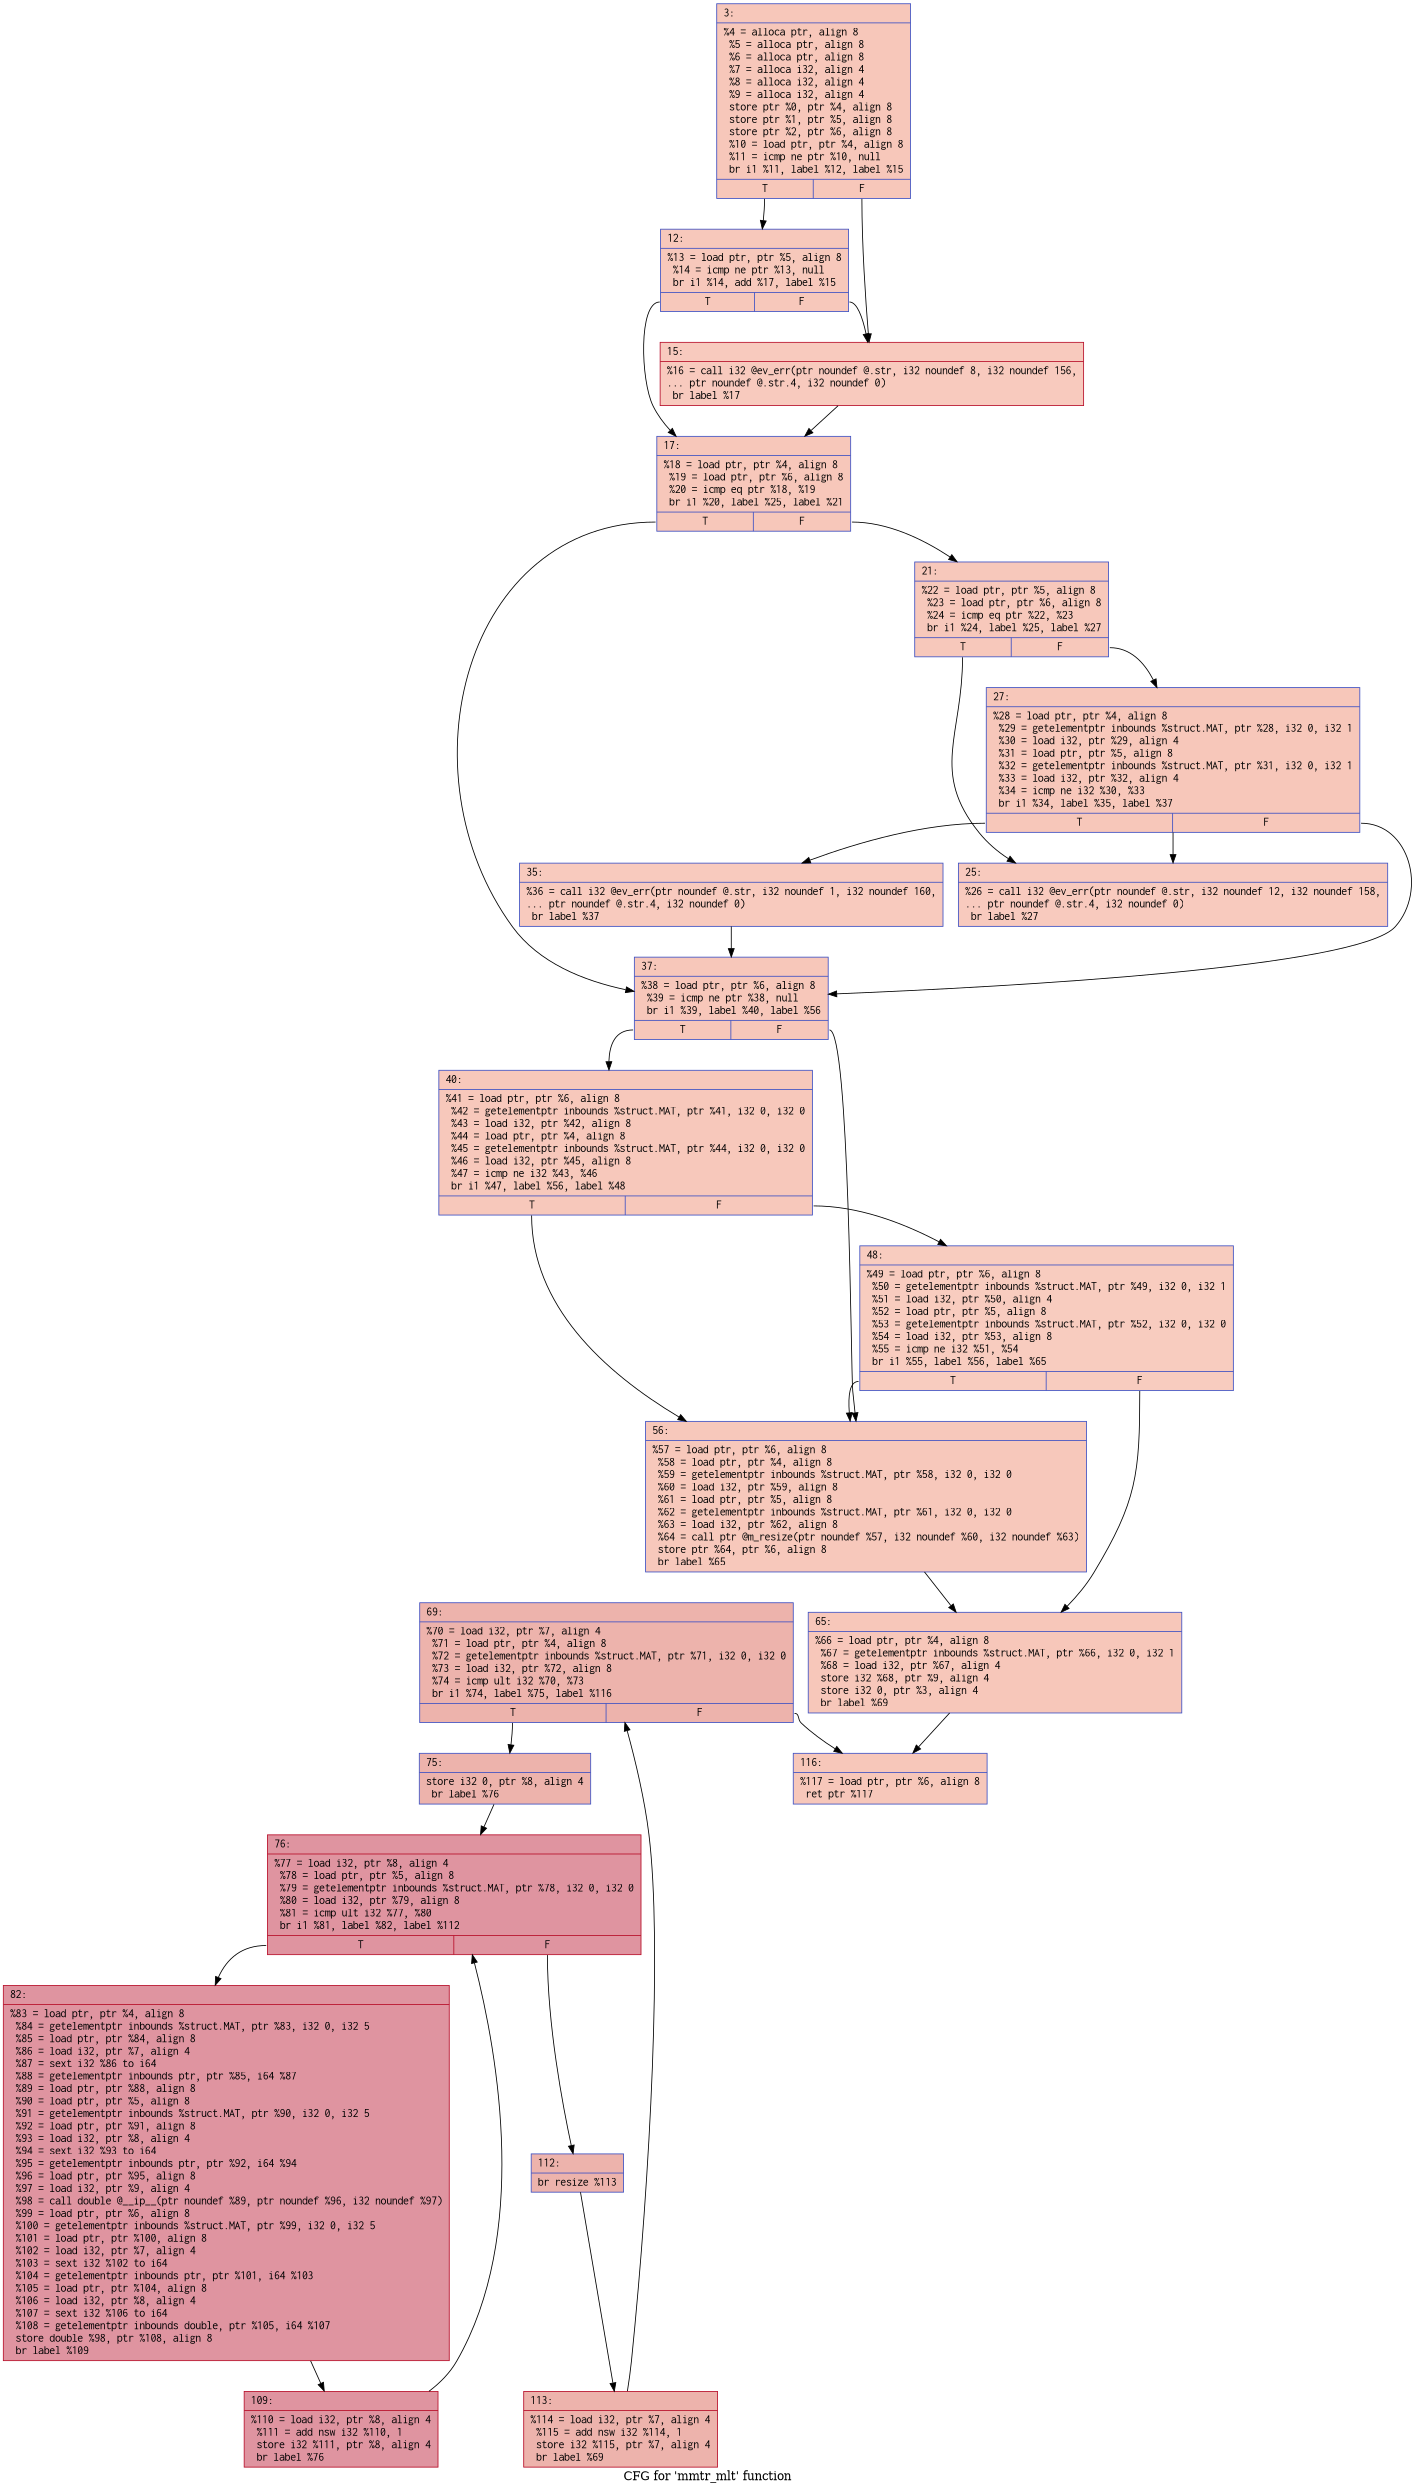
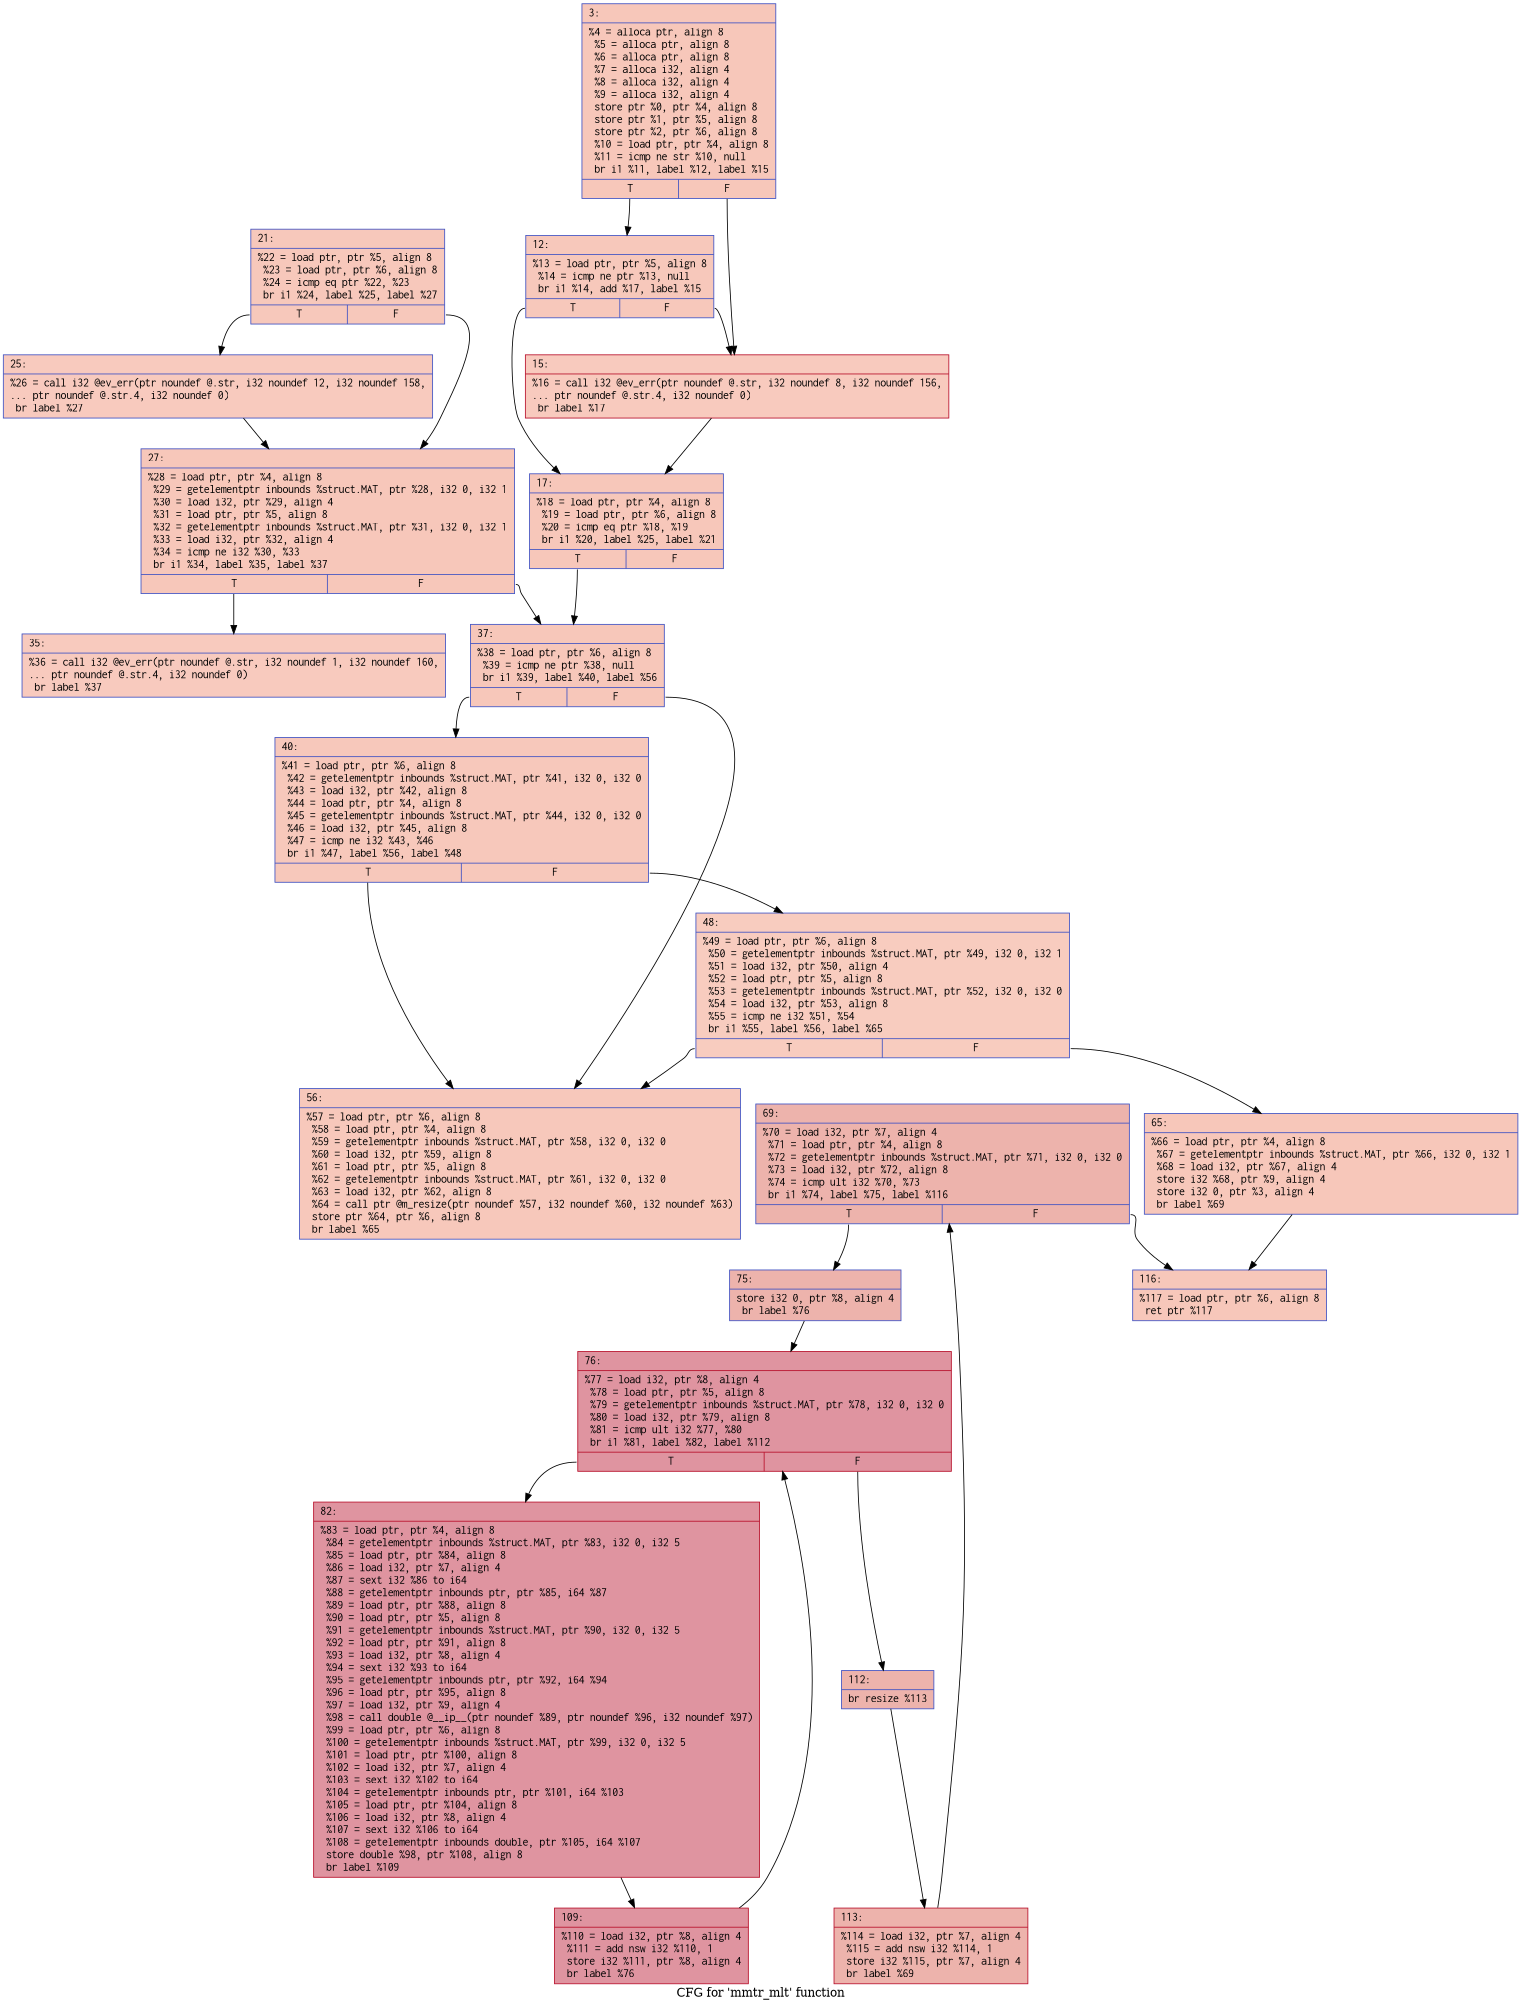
(802, 157) -> (668, 157)
(903, 532) -> none
(1173, 843) -> (253, 430)
(731, 937) -> none
(938, 1589) -> none
